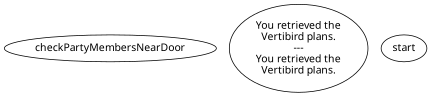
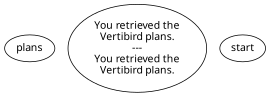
(110, 48) -> (30, 48)
